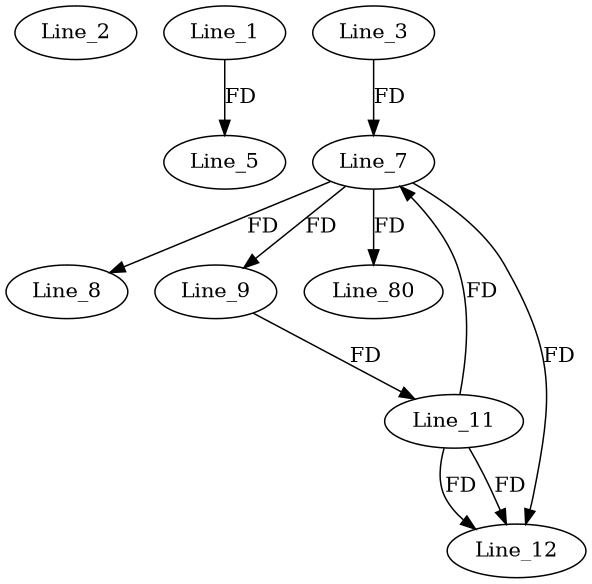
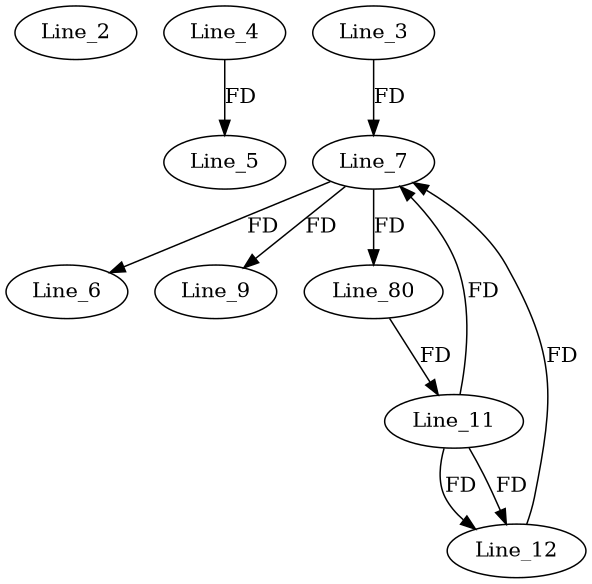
(225, 33) -> (225, 33)
(67, 292) -> (67, 292)
(533, 323) -> (539, 337)
(327, 352) -> (410, 350)
